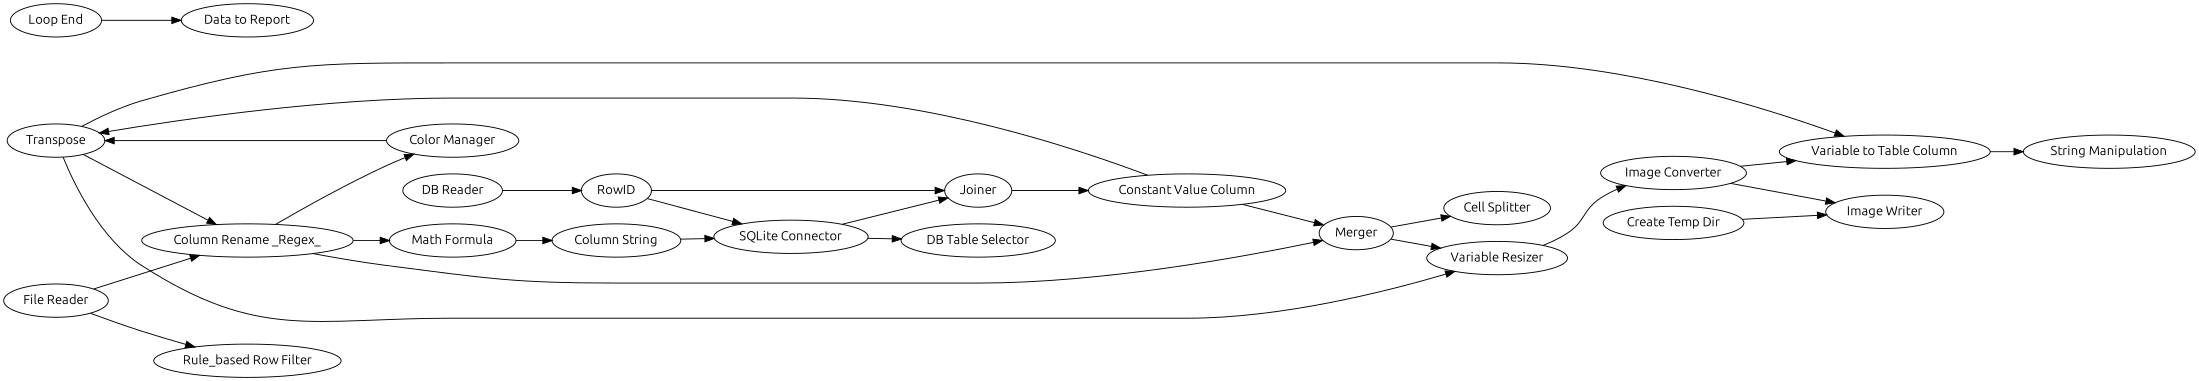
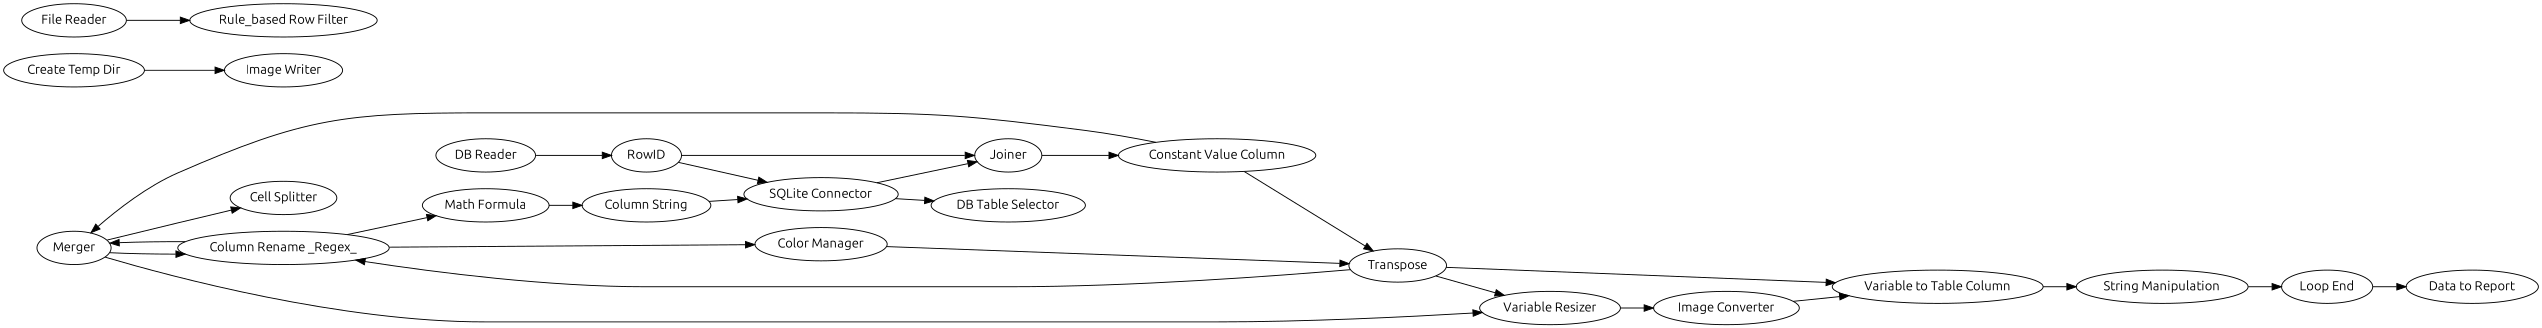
(1778, 192) -> none
(142, 274) -> (143, 254)
none -> (2260, 287)
